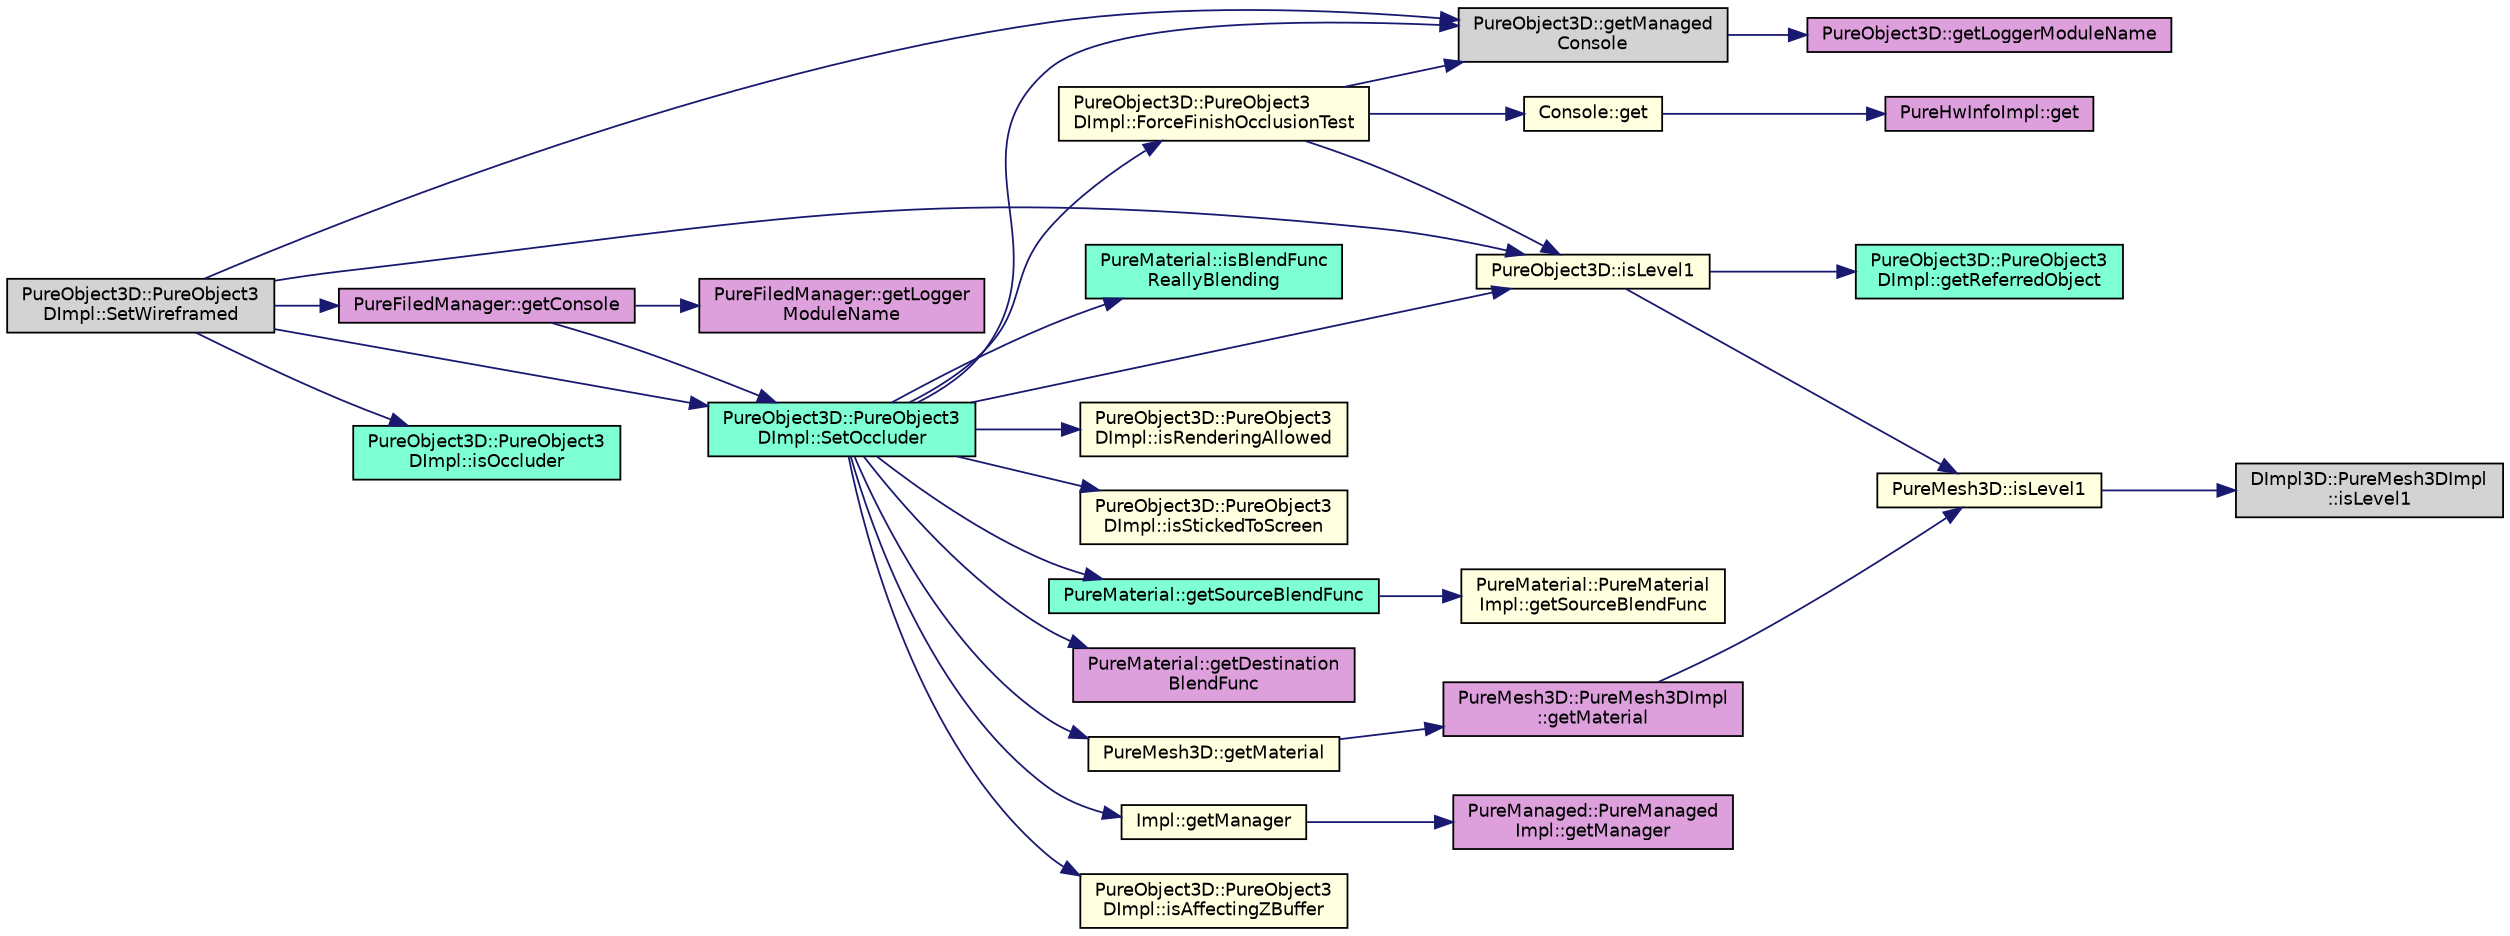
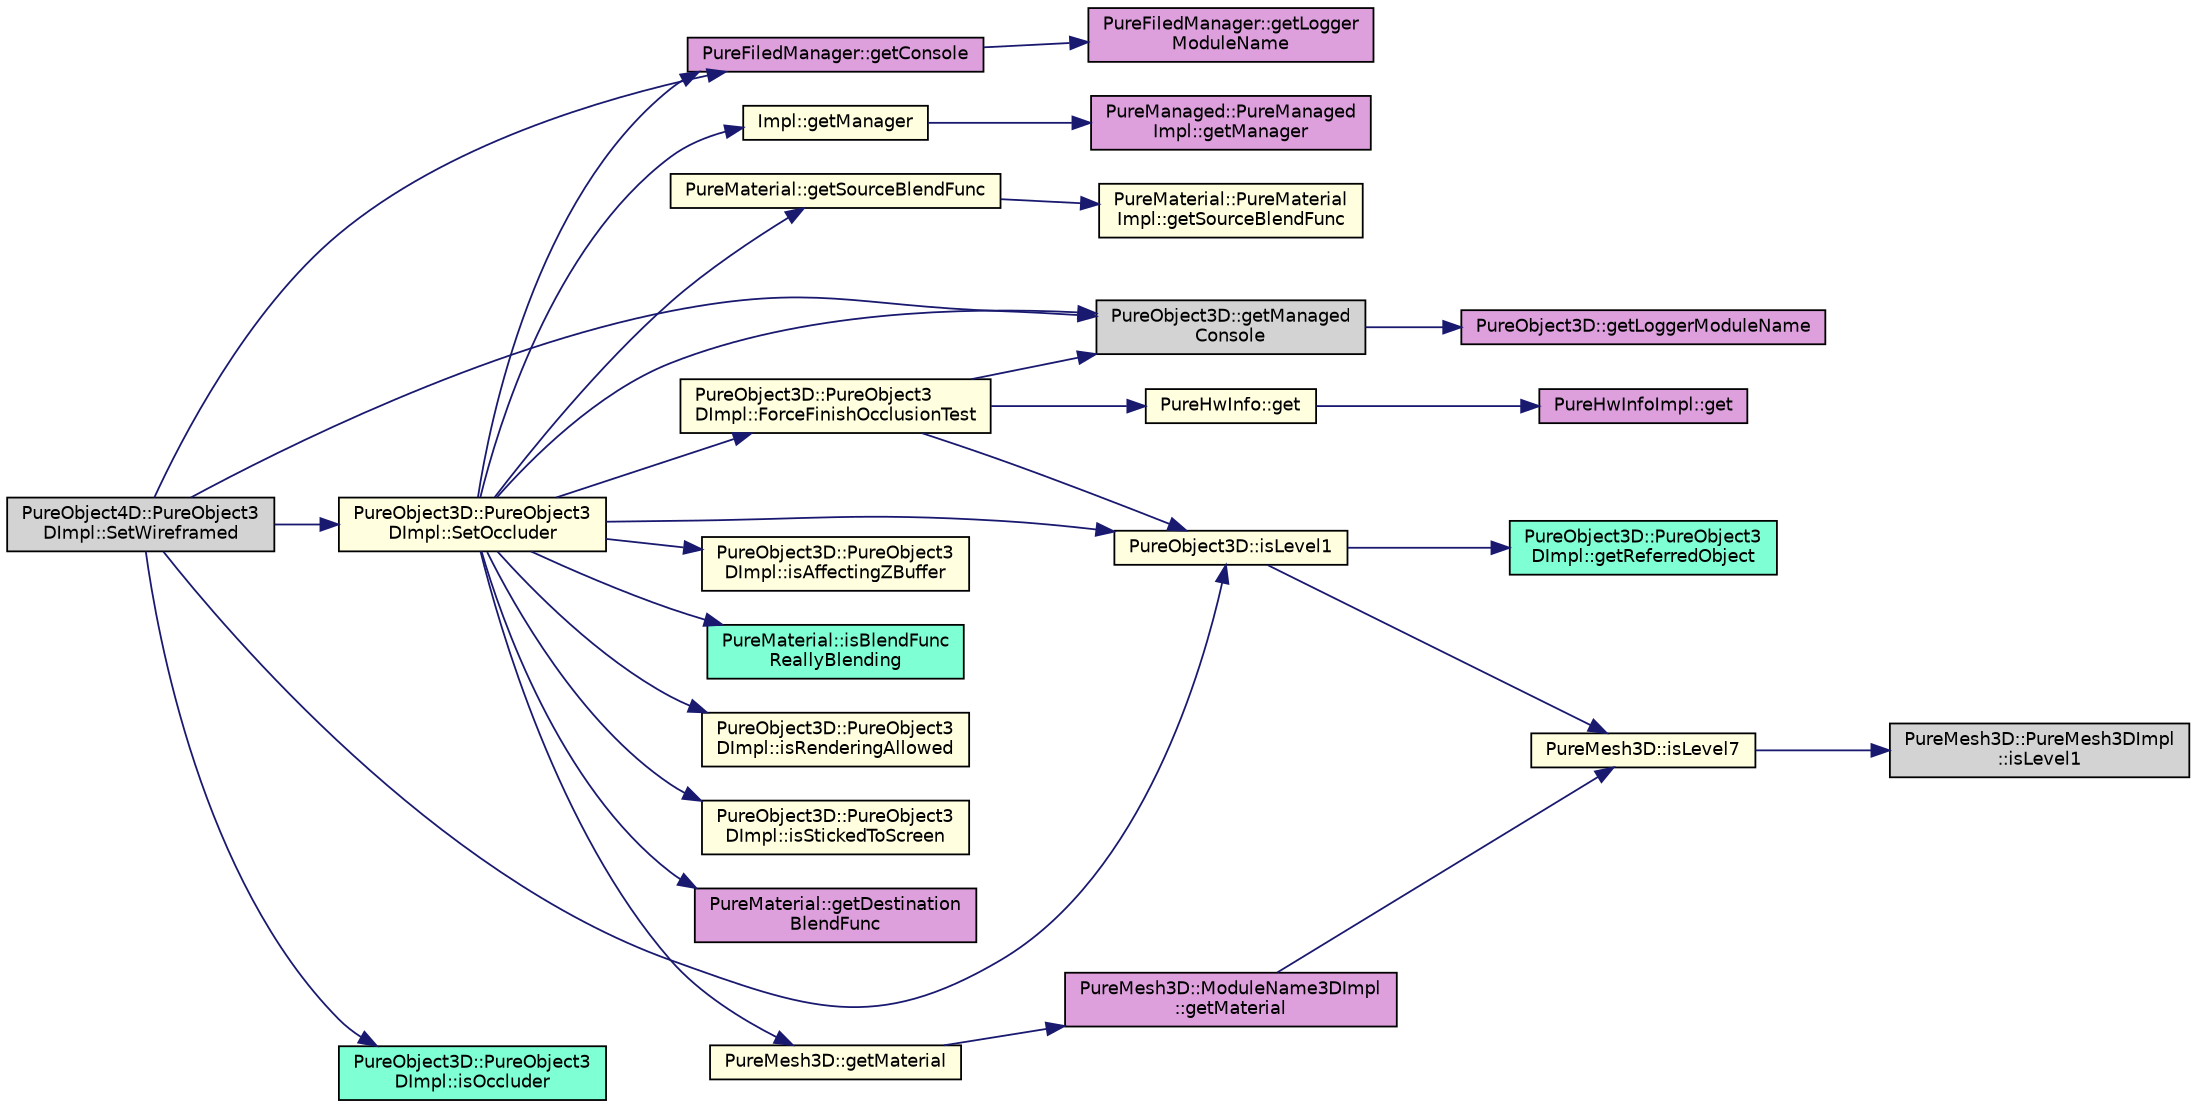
(1593, 114) -> (1231, 406)
(141, 306) -> (141, 524)
(656, 356) -> (543, 269)
(842, 429) -> (472, 524)
(1989, 490) -> (1643, 750)
(2370, 490) -> (2040, 750)
(1214, 596) -> (836, 191)
(1593, 709) -> (1231, 1000)
